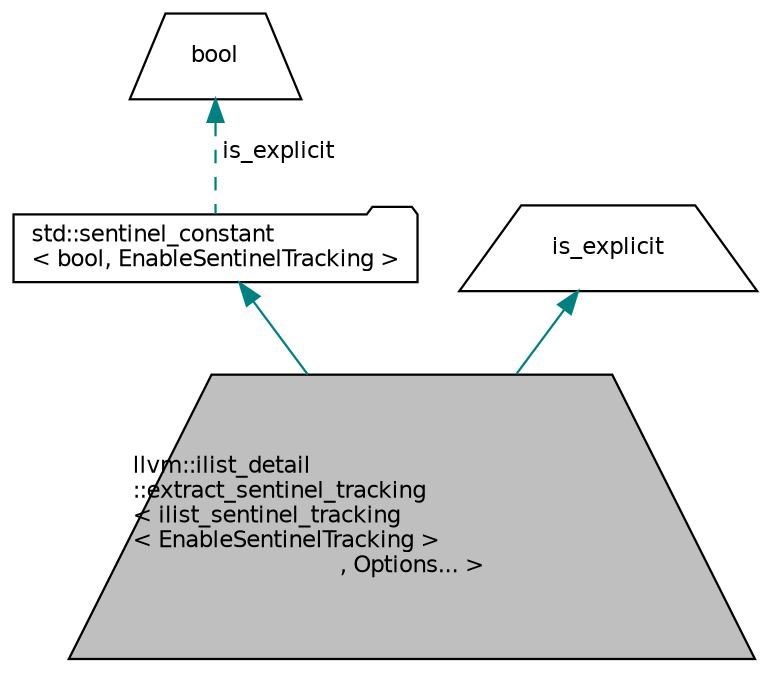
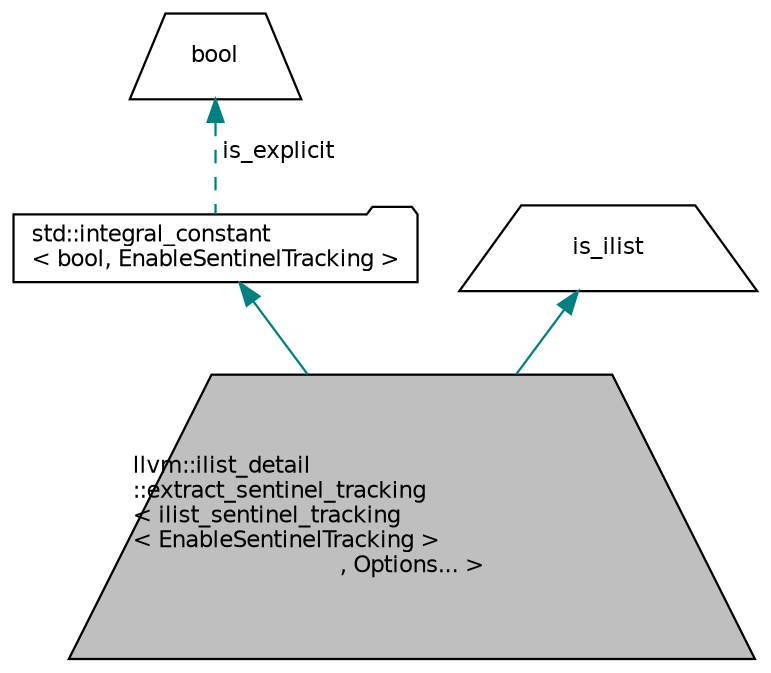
(216, 248) -> (216, 248)
(608, 248) -> (608, 248)
